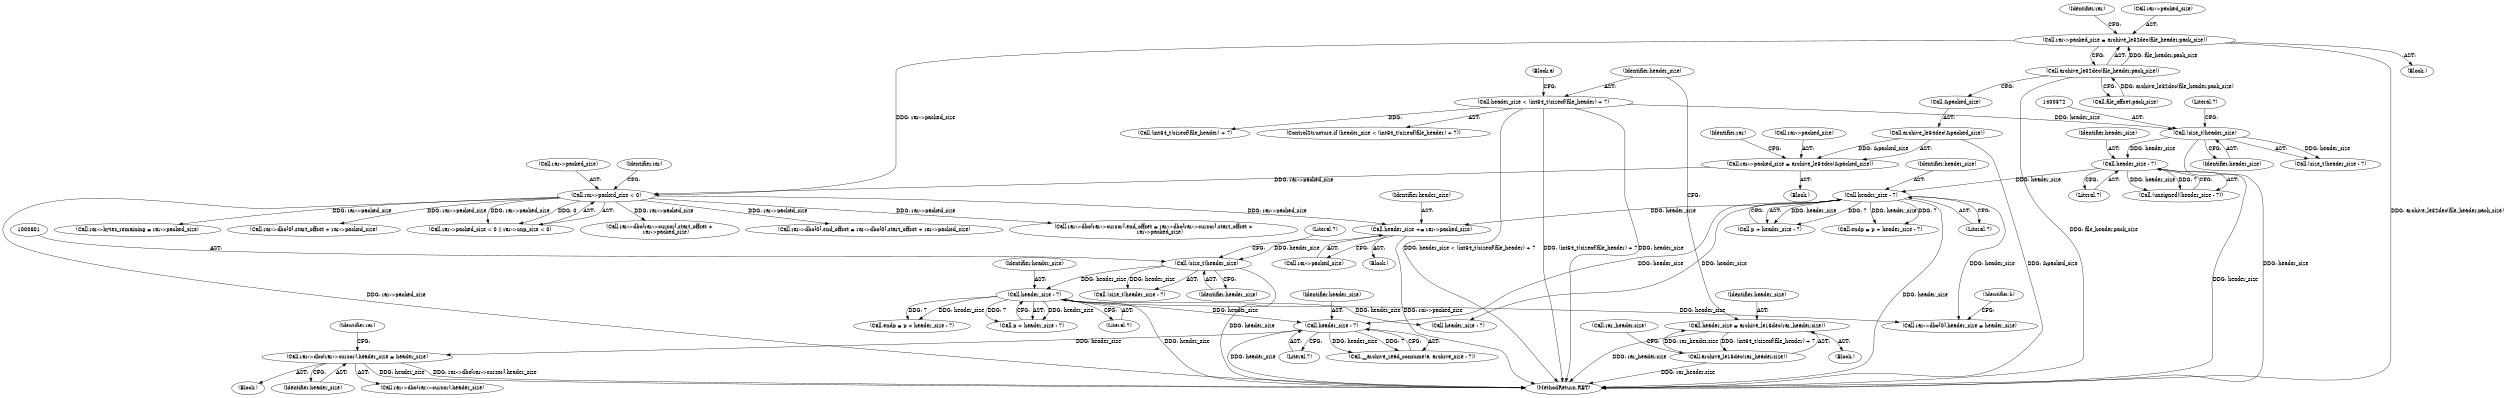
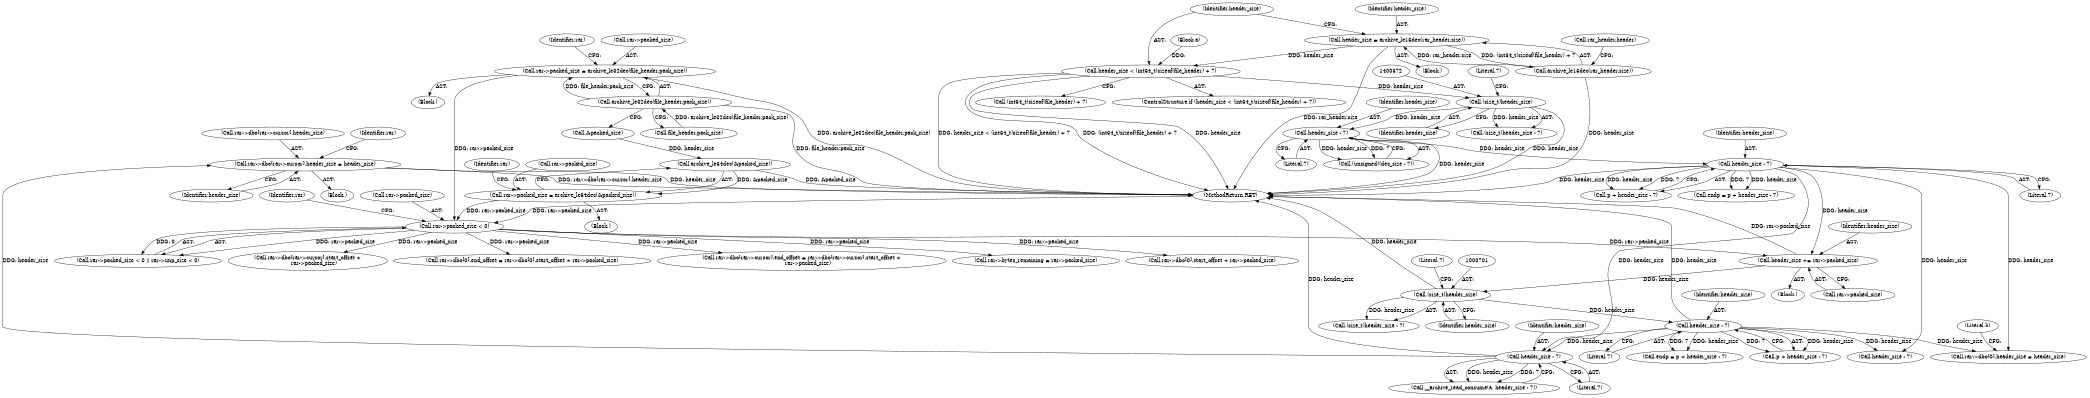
none -> (1275, 56)
(1551, 87) -> (1180, 56)
(2126, 102) -> (689, 133)
(1396, 118) -> (1110, 87)
(1950, 118) -> (692, 149)
none -> (575, 174)
(2181, 196) -> (1376, 165)
(29, 230) -> (1477, 261)
(1999, 295) -> (1978, 326)
(473, 312) -> (843, 200)
(1619, 326) -> (1605, 40)
(1412, 357) -> (1474, 388)
(1688, 373) -> (1611, 133)
(361, 378) -> (288, 148)
